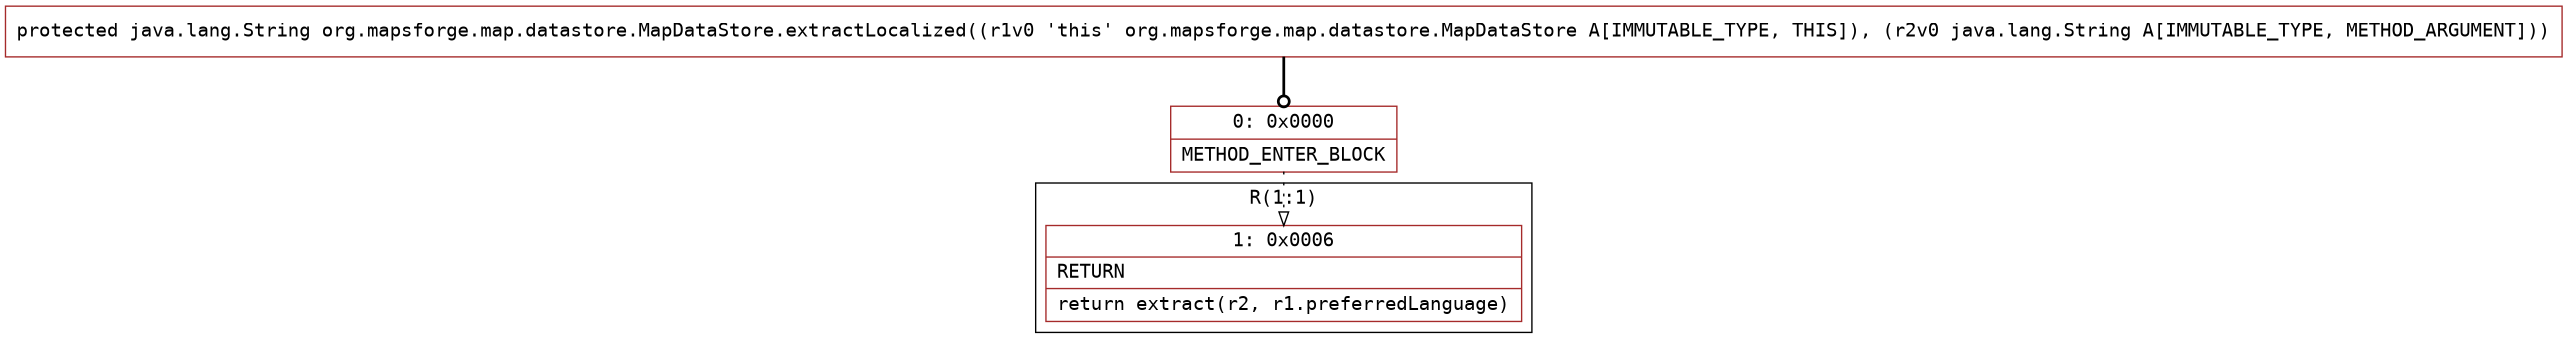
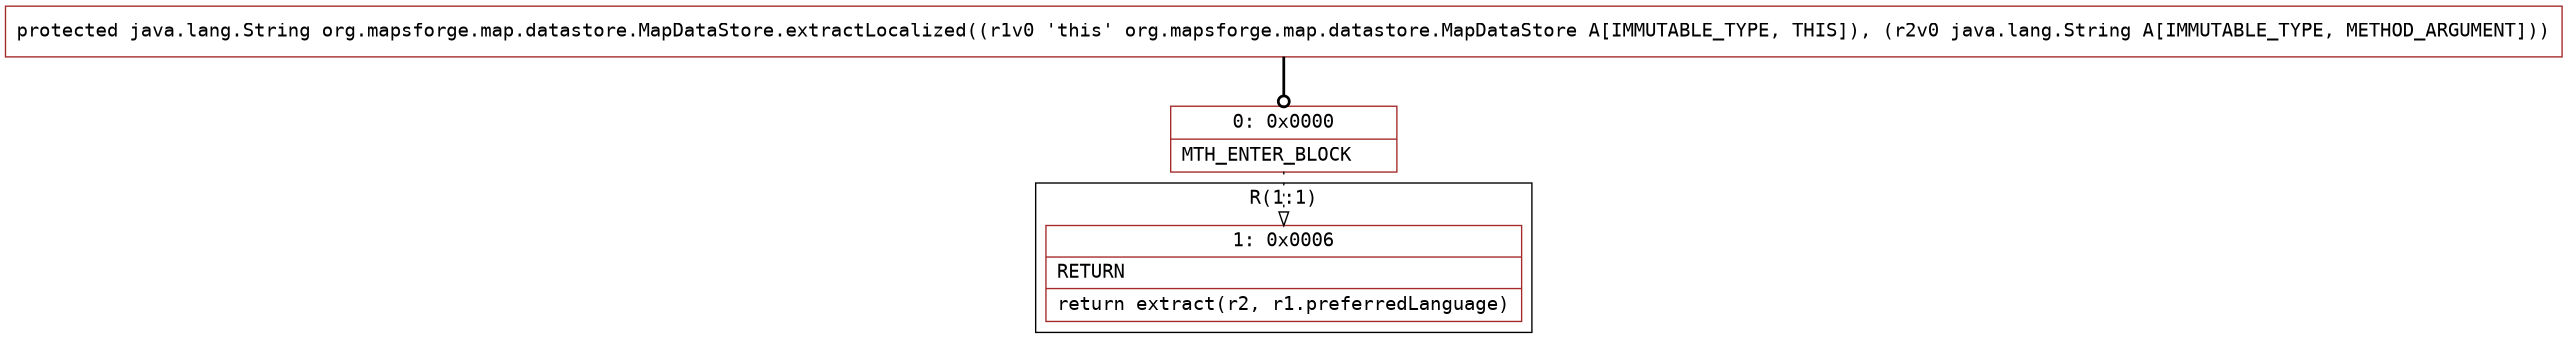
(1284, 155) -> (1267, 155)
